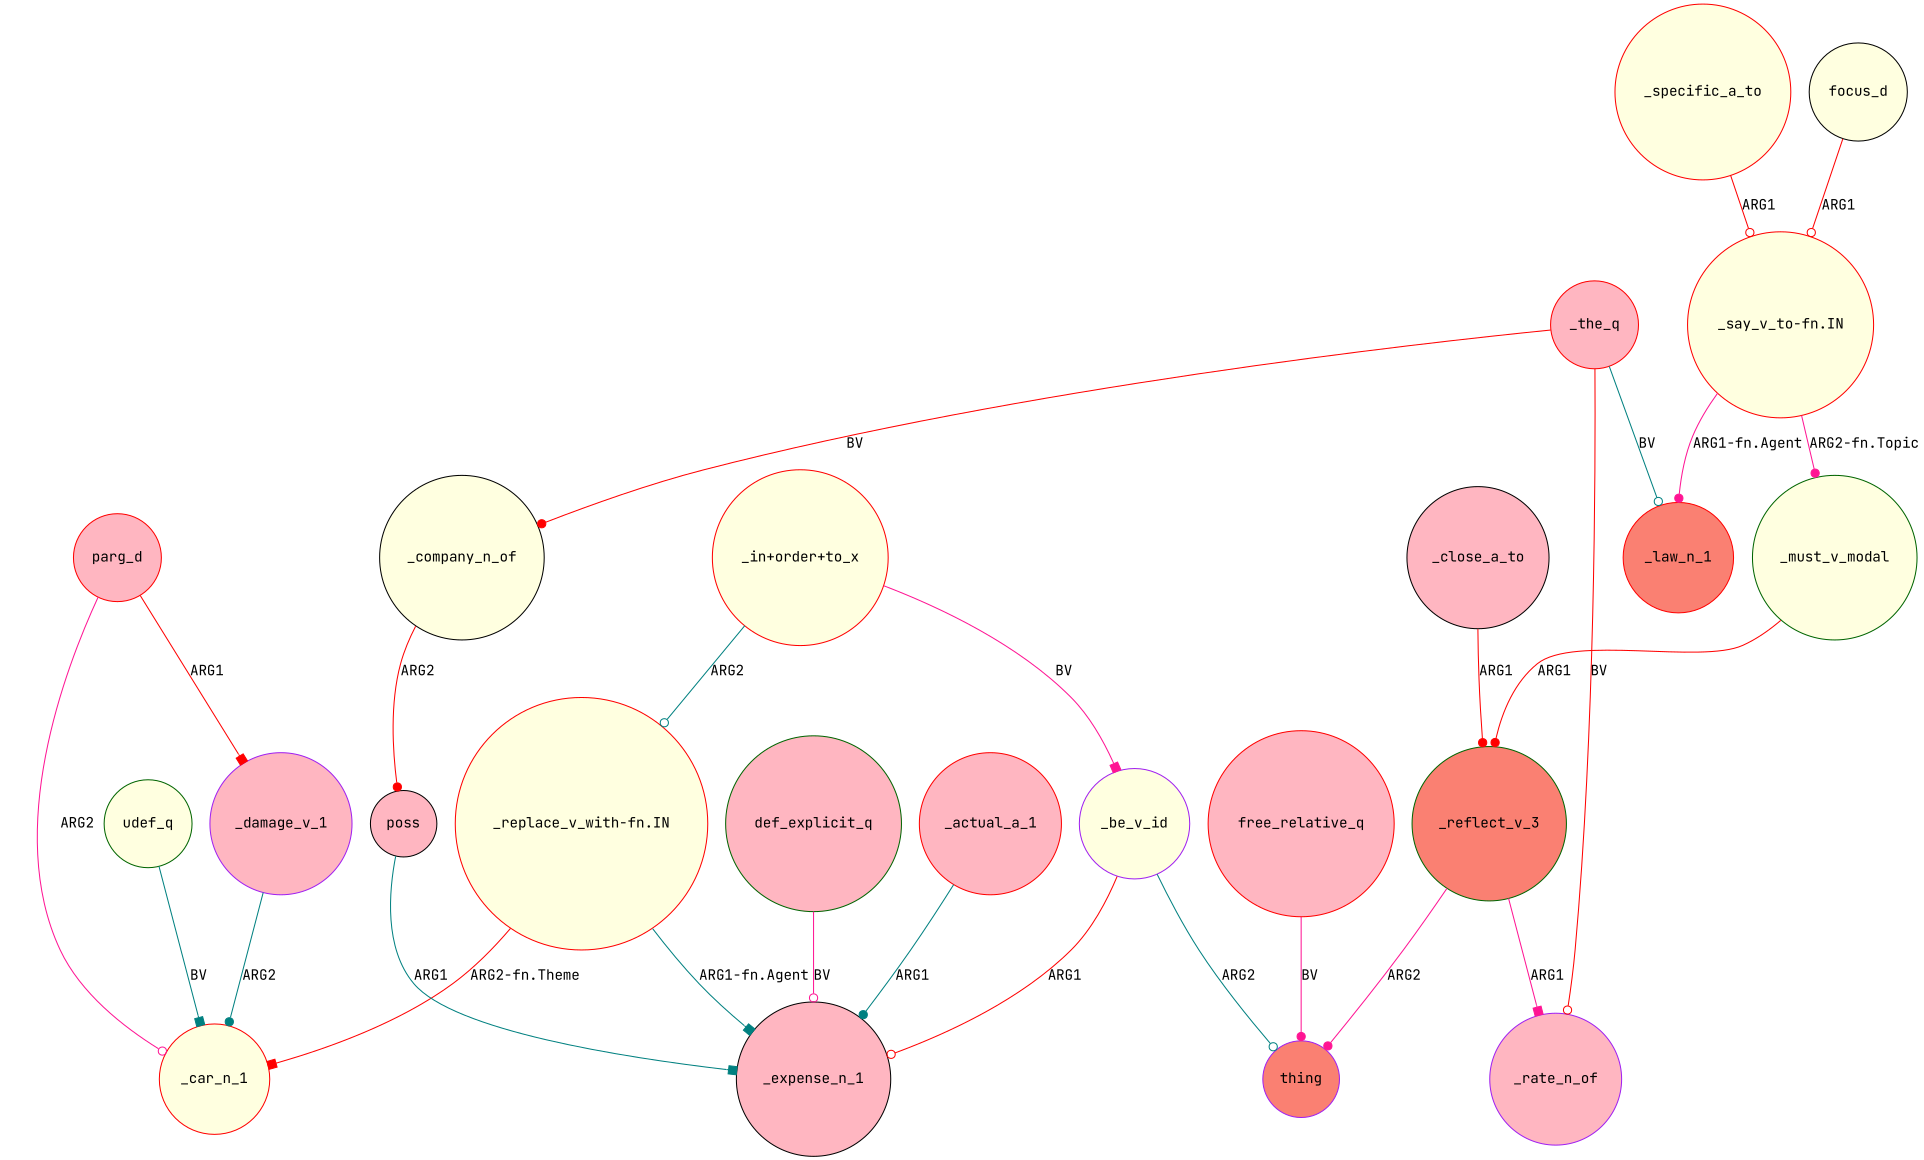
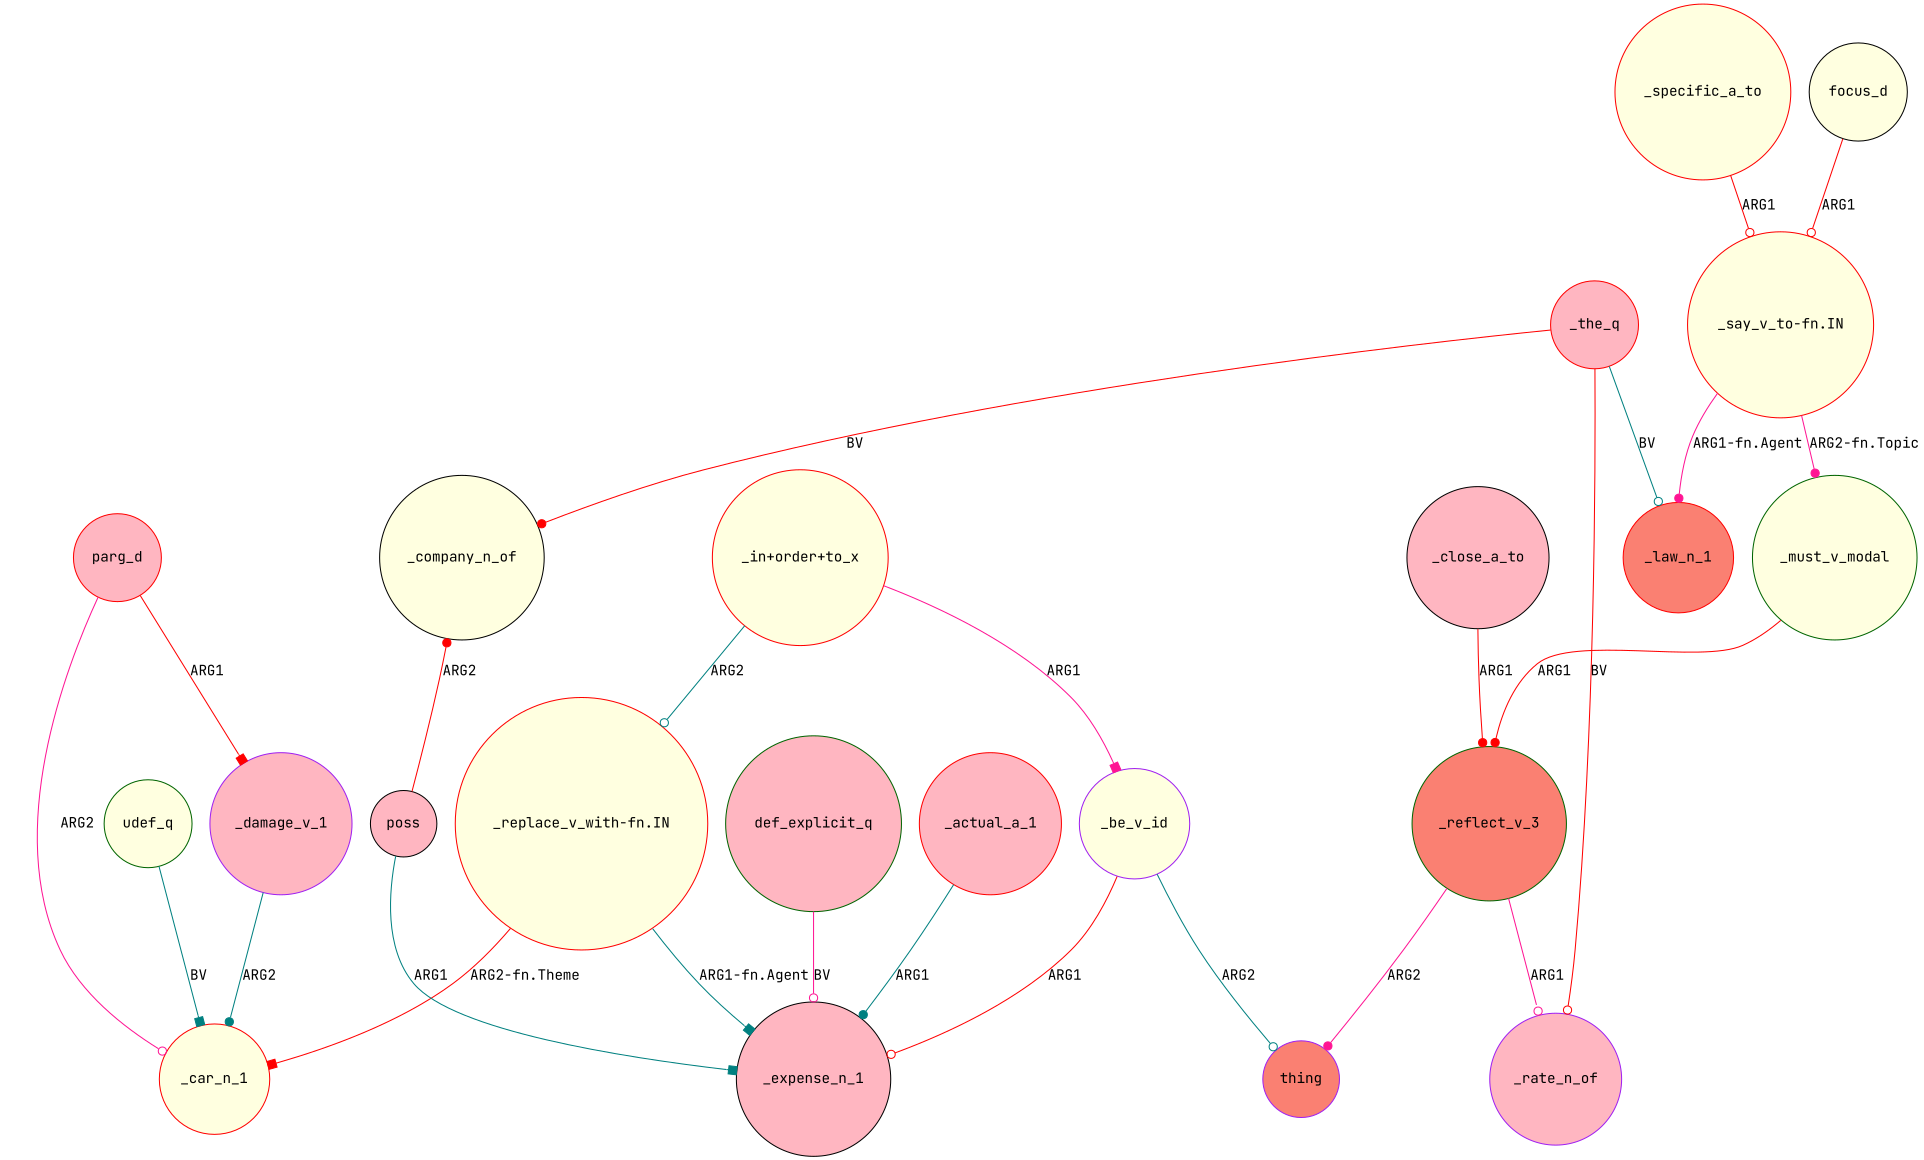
(1064, 671) -> (1064, 671)
(394, 703) -> (430, 720)
(1301, 824) -> none
(1523, 952) -> (1523, 952)
